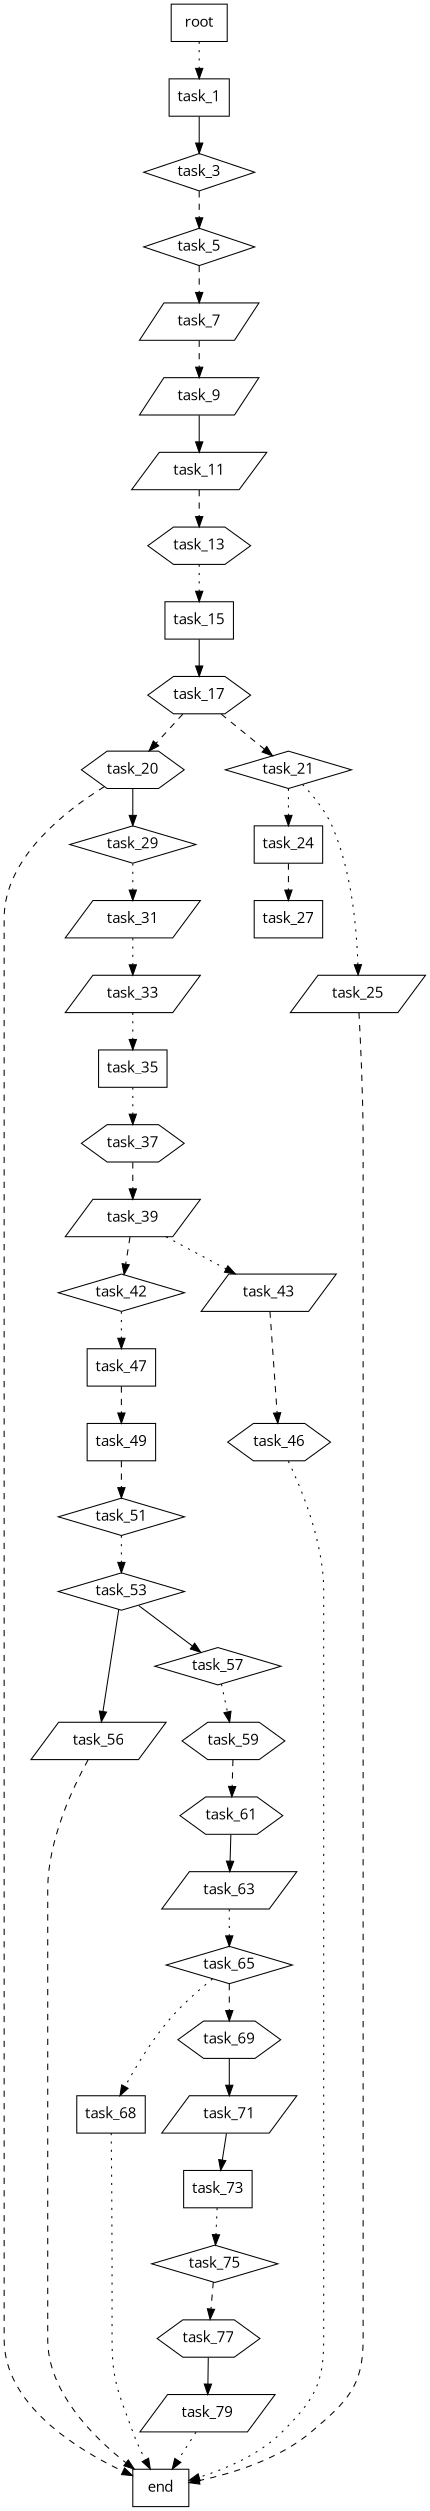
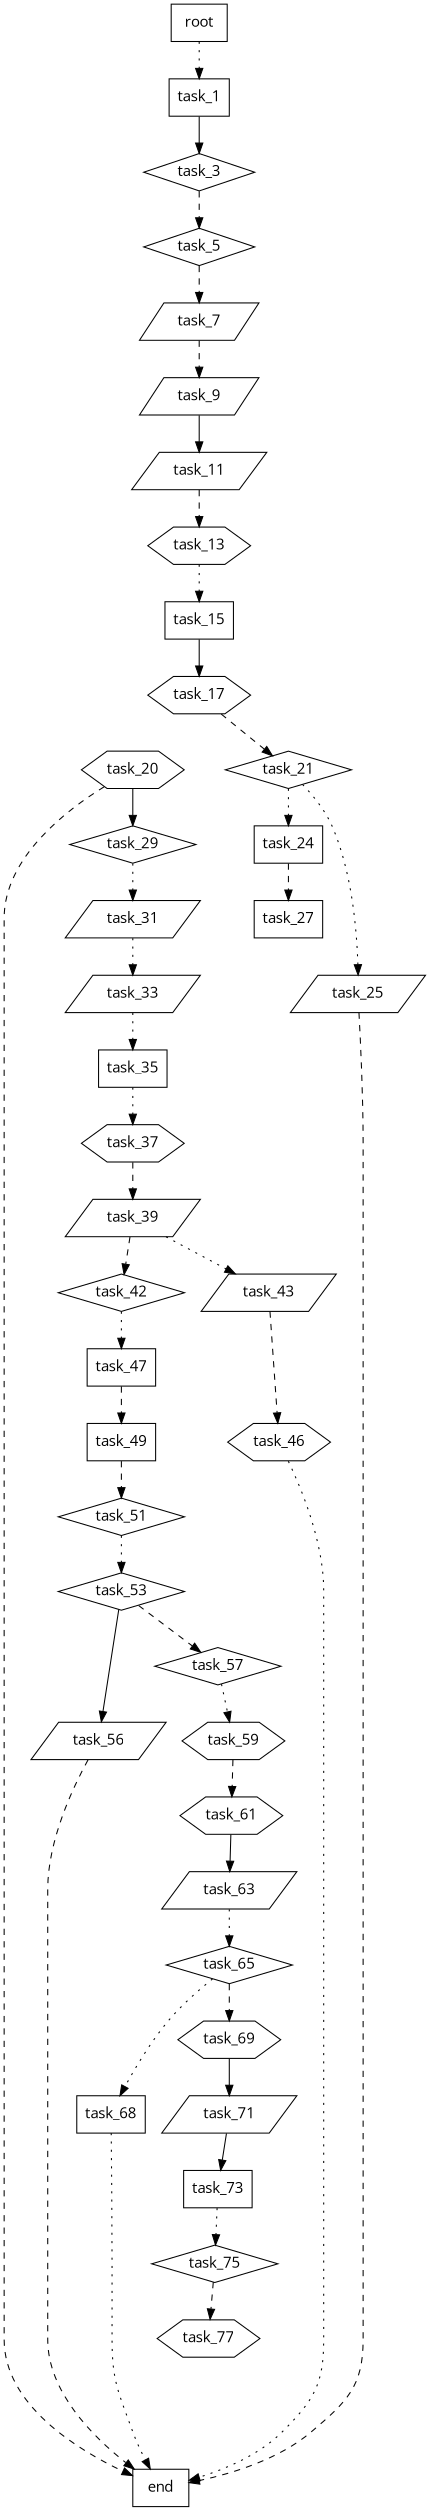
(169, 729) -> none
(166, 1626) -> (166, 1626)
(208, 2413) -> none
